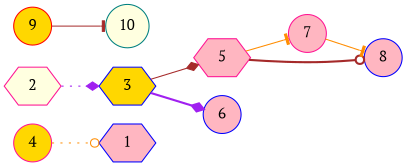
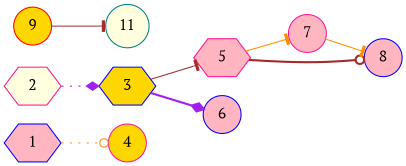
(127, 26) -> (127, 26)
(169, 74) -> (172, 73)
(71, 143) -> (81, 143)
